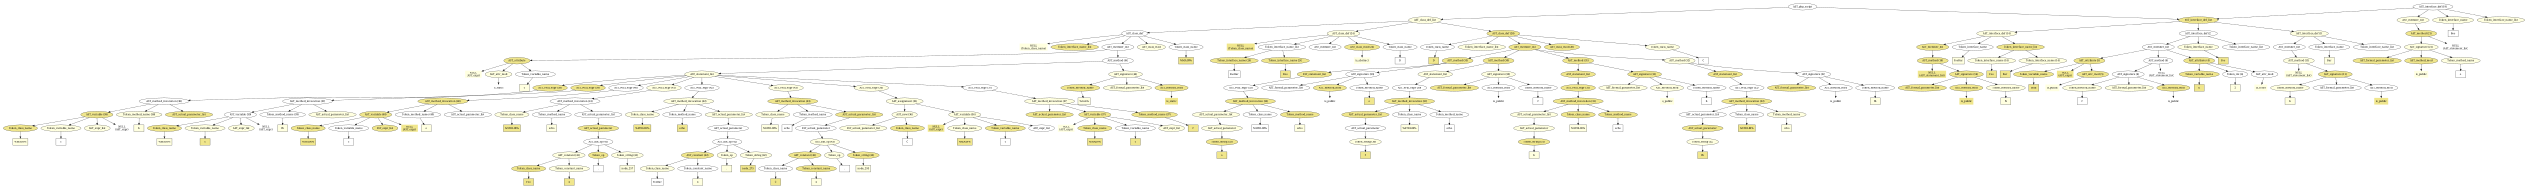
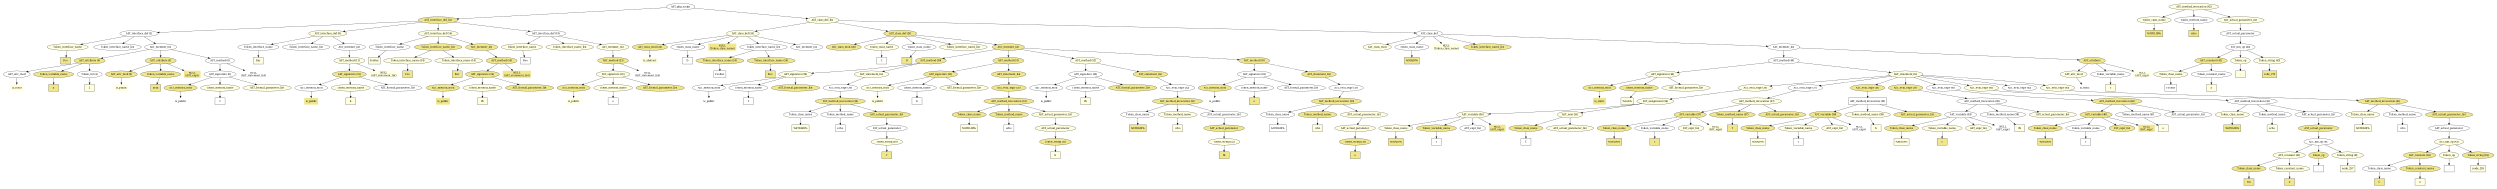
(2317, 13) -> (491, 27)
(696, 94) -> none
(164, 101) -> (1868, 101)
